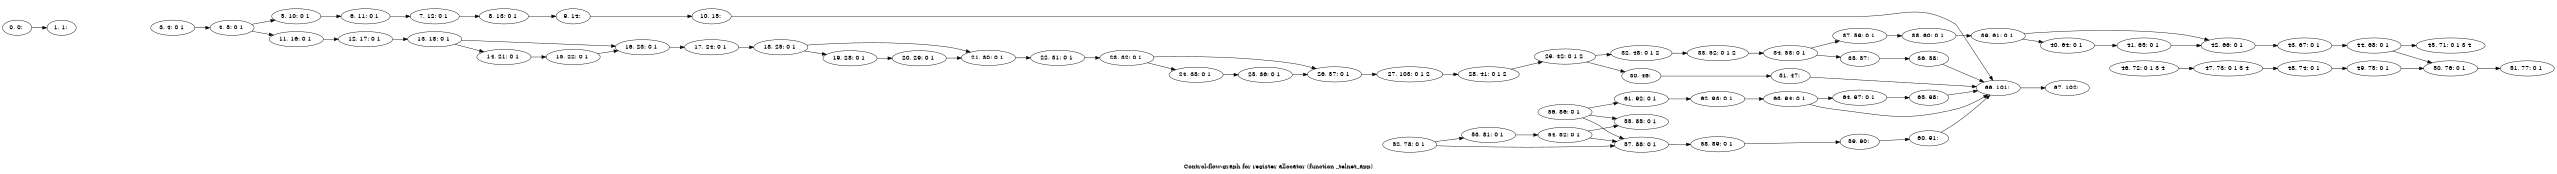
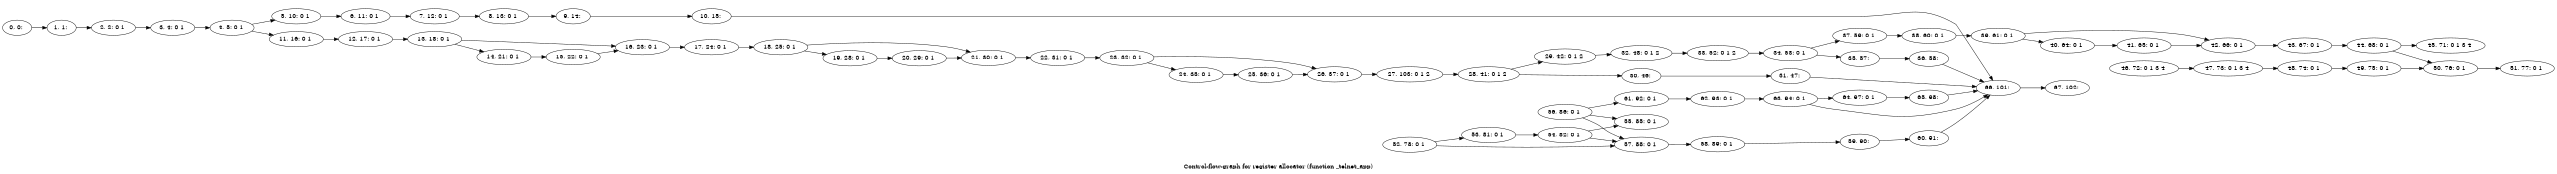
none -> (113, 28)
(1604, 66) -> (1568, 75)
